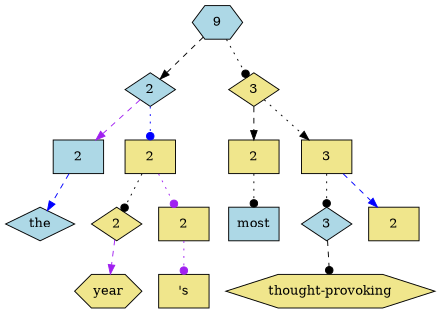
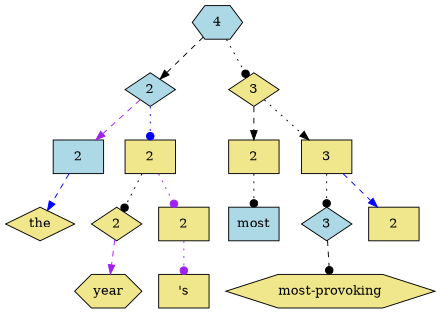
(217, 22) -> (217, 22)
(40, 224) -> (40, 224)
(330, 291) -> (330, 291)
